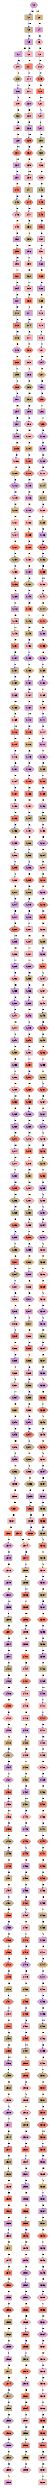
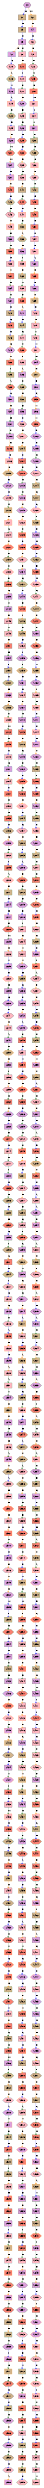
(28, 1539) -> (22, 1539)
